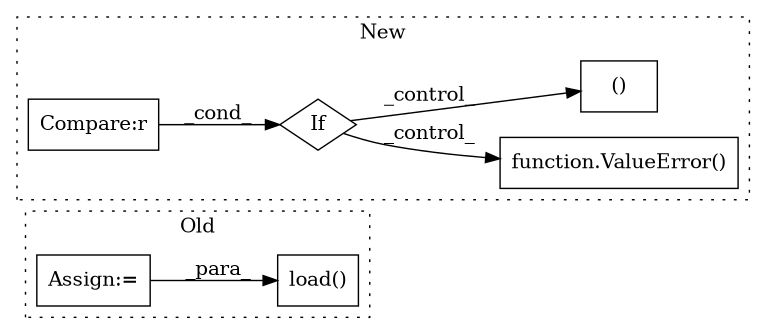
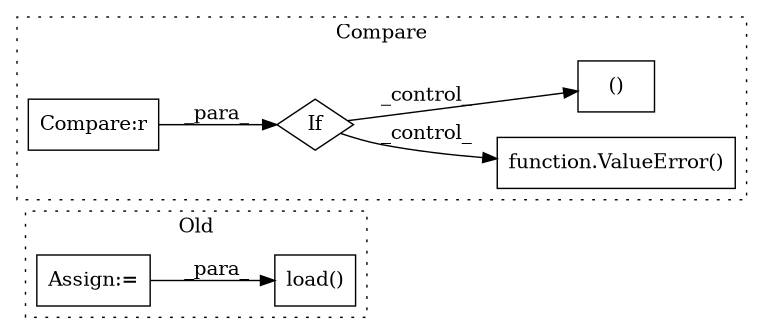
(383, 33) -> (382, 33)
(218, 114) -> (217, 114)
